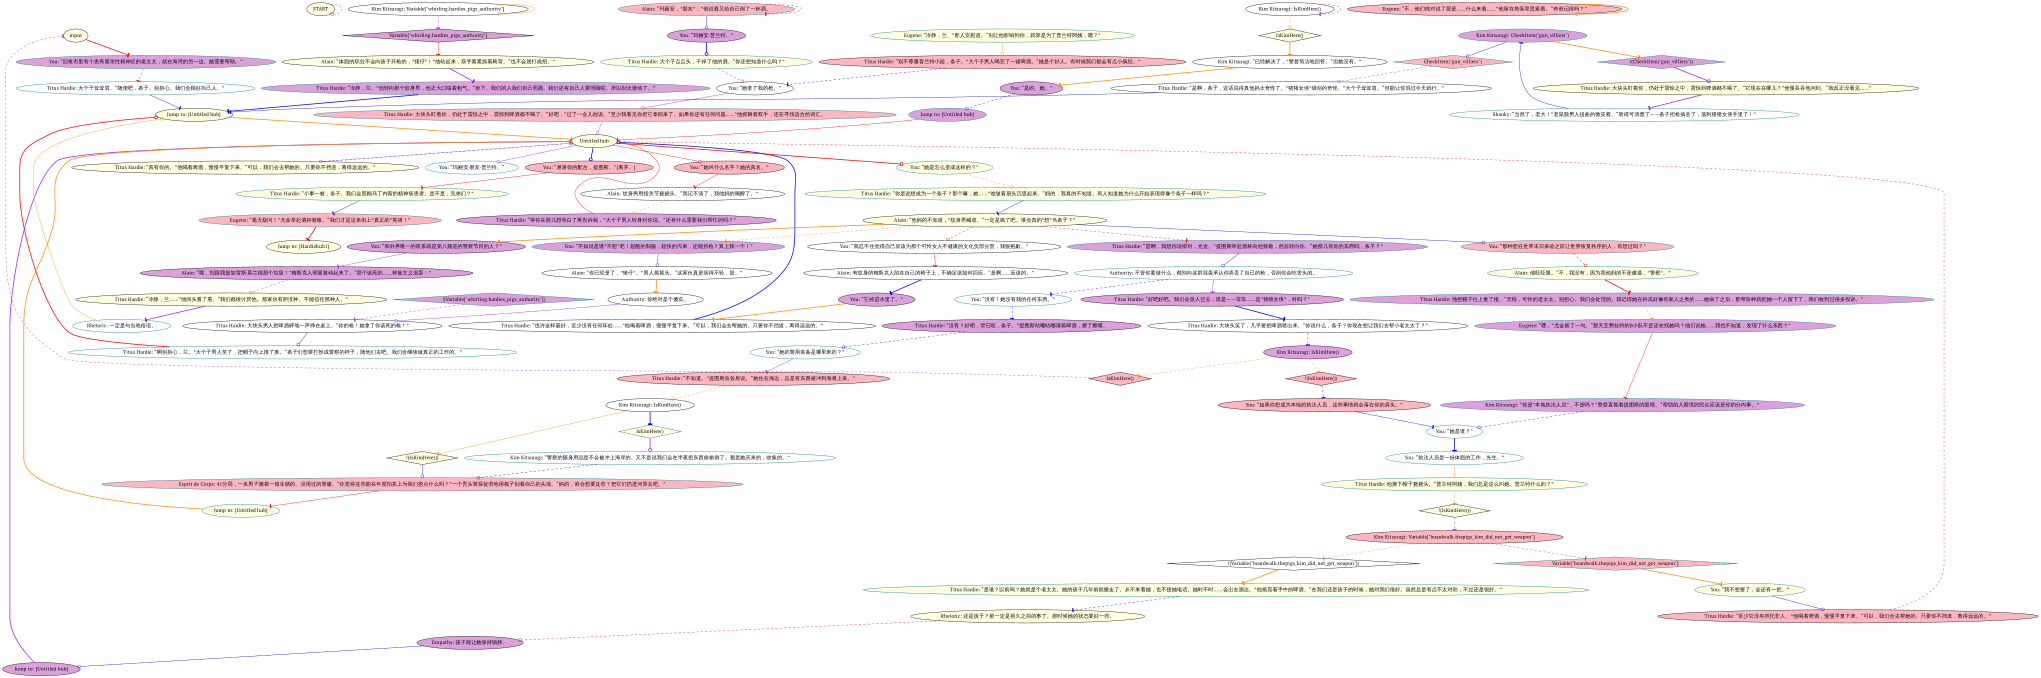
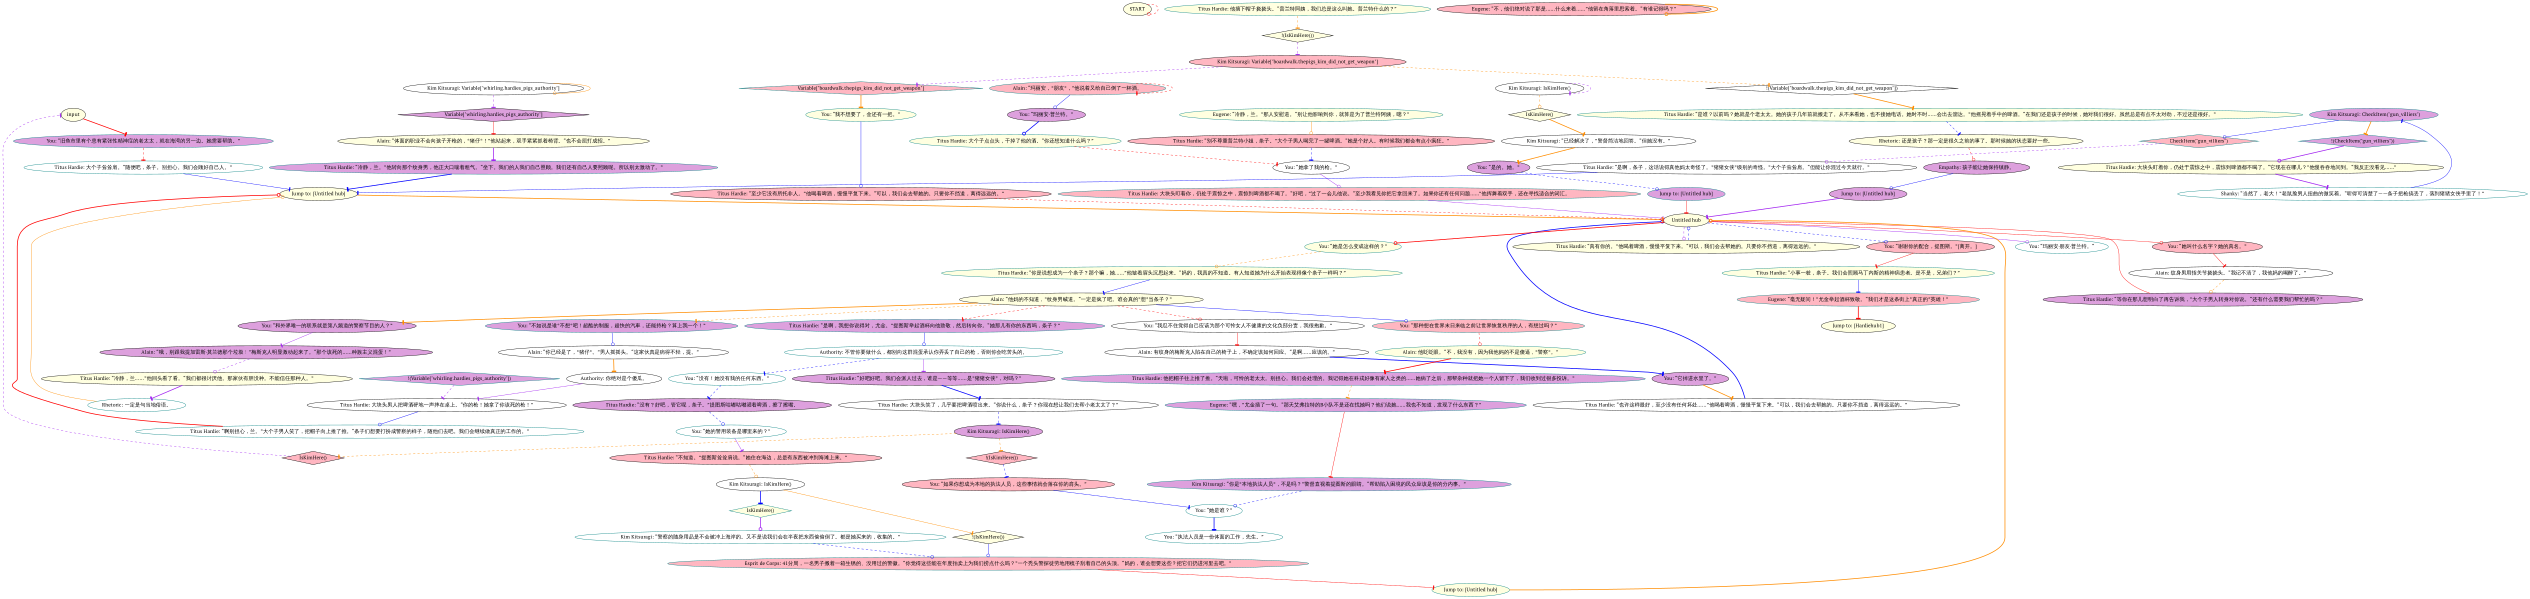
(730, 75) -> (1175, 155)
(592, 153) -> (1796, 232)
(509, 313) -> (531, 391)
(1455, 470) -> none
